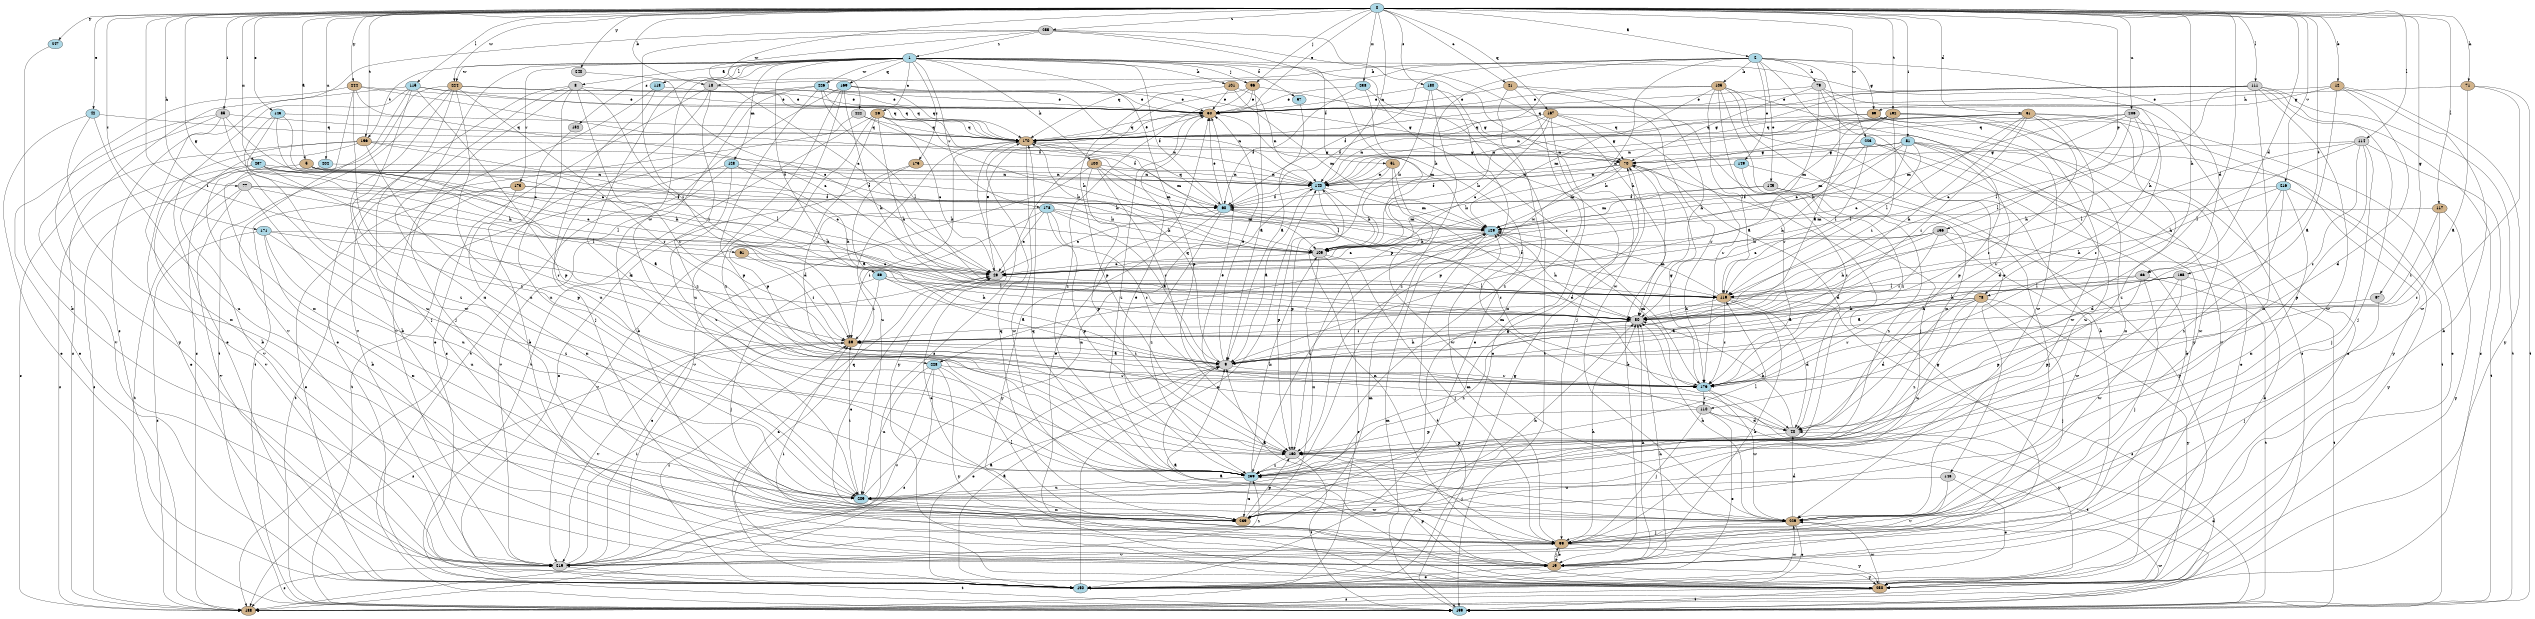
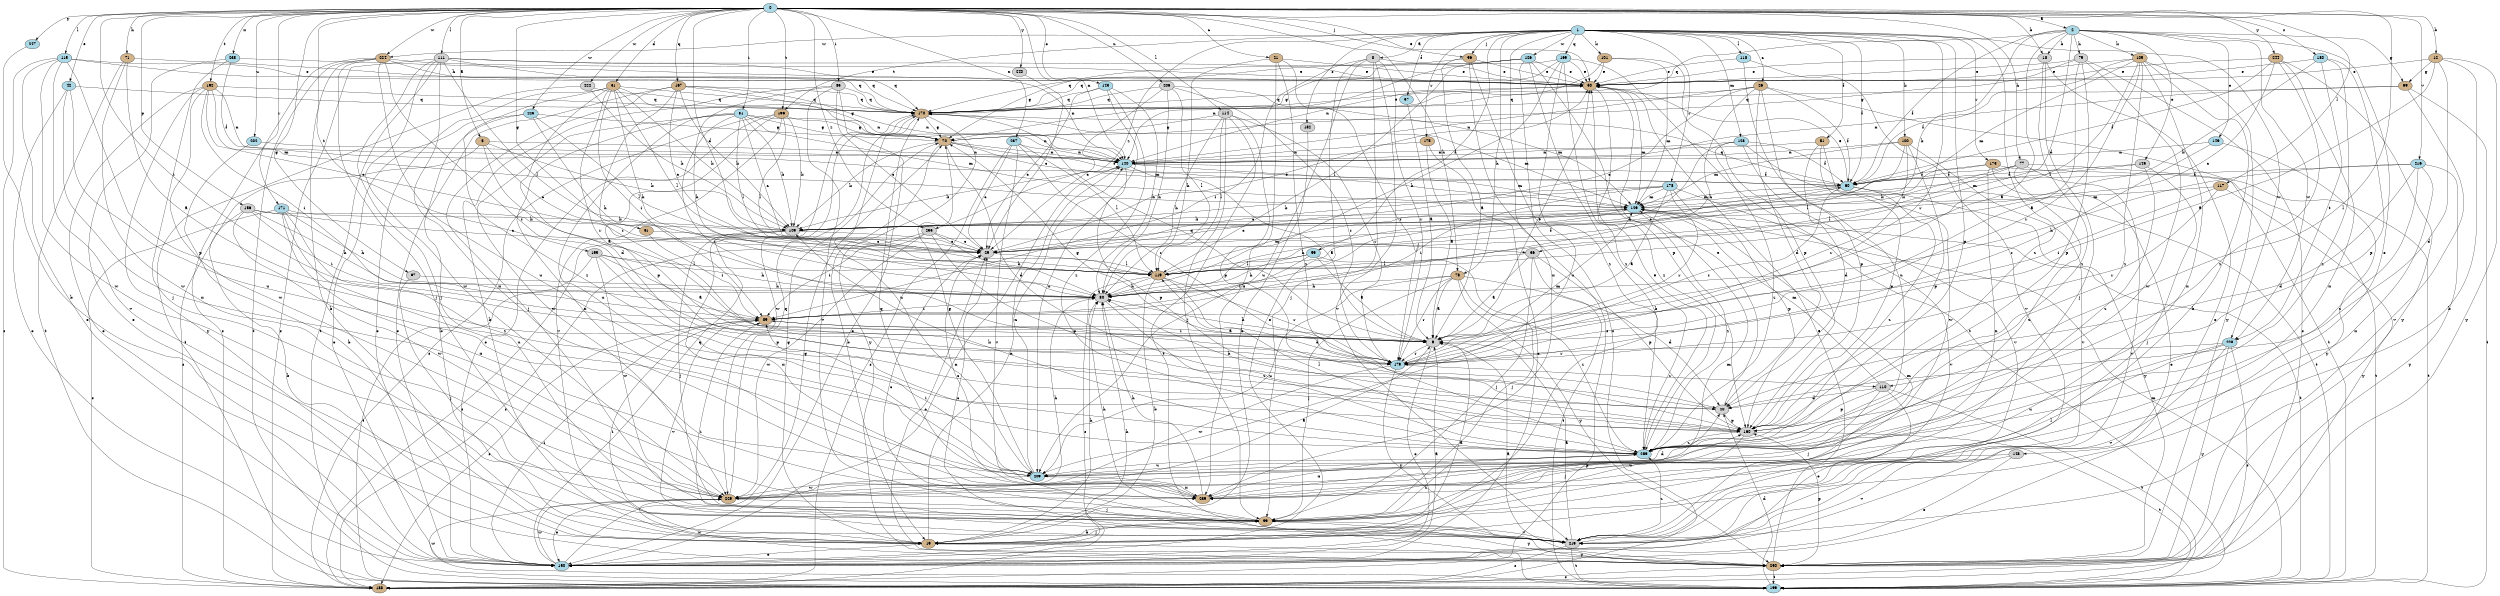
(979, 44) -> (1219, 46)
(822, 86) -> (1528, 58)
(1544, 370) -> (2324, 215)
